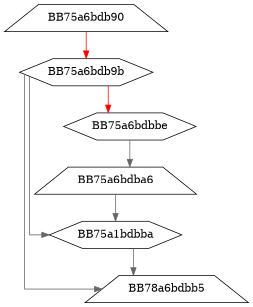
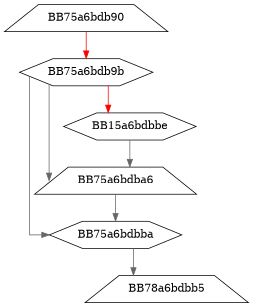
(130, 126) -> (130, 126)
(25, 217) -> (49, 129)
(116, 235) -> (116, 235)
